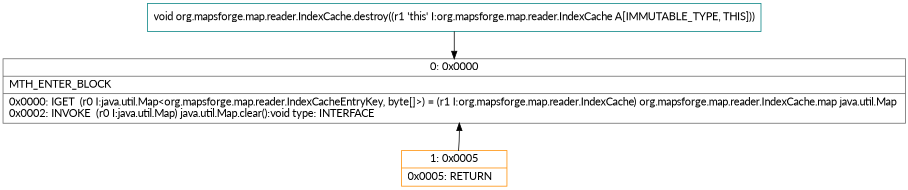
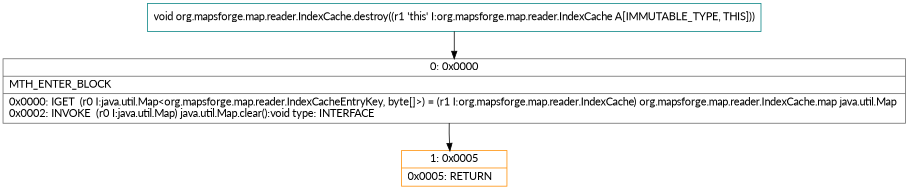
(459, 141) -> (449, 133)
